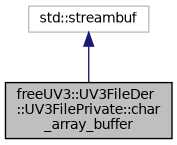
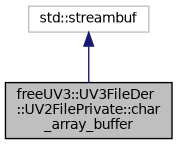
(89, 111) -> (89, 111)
